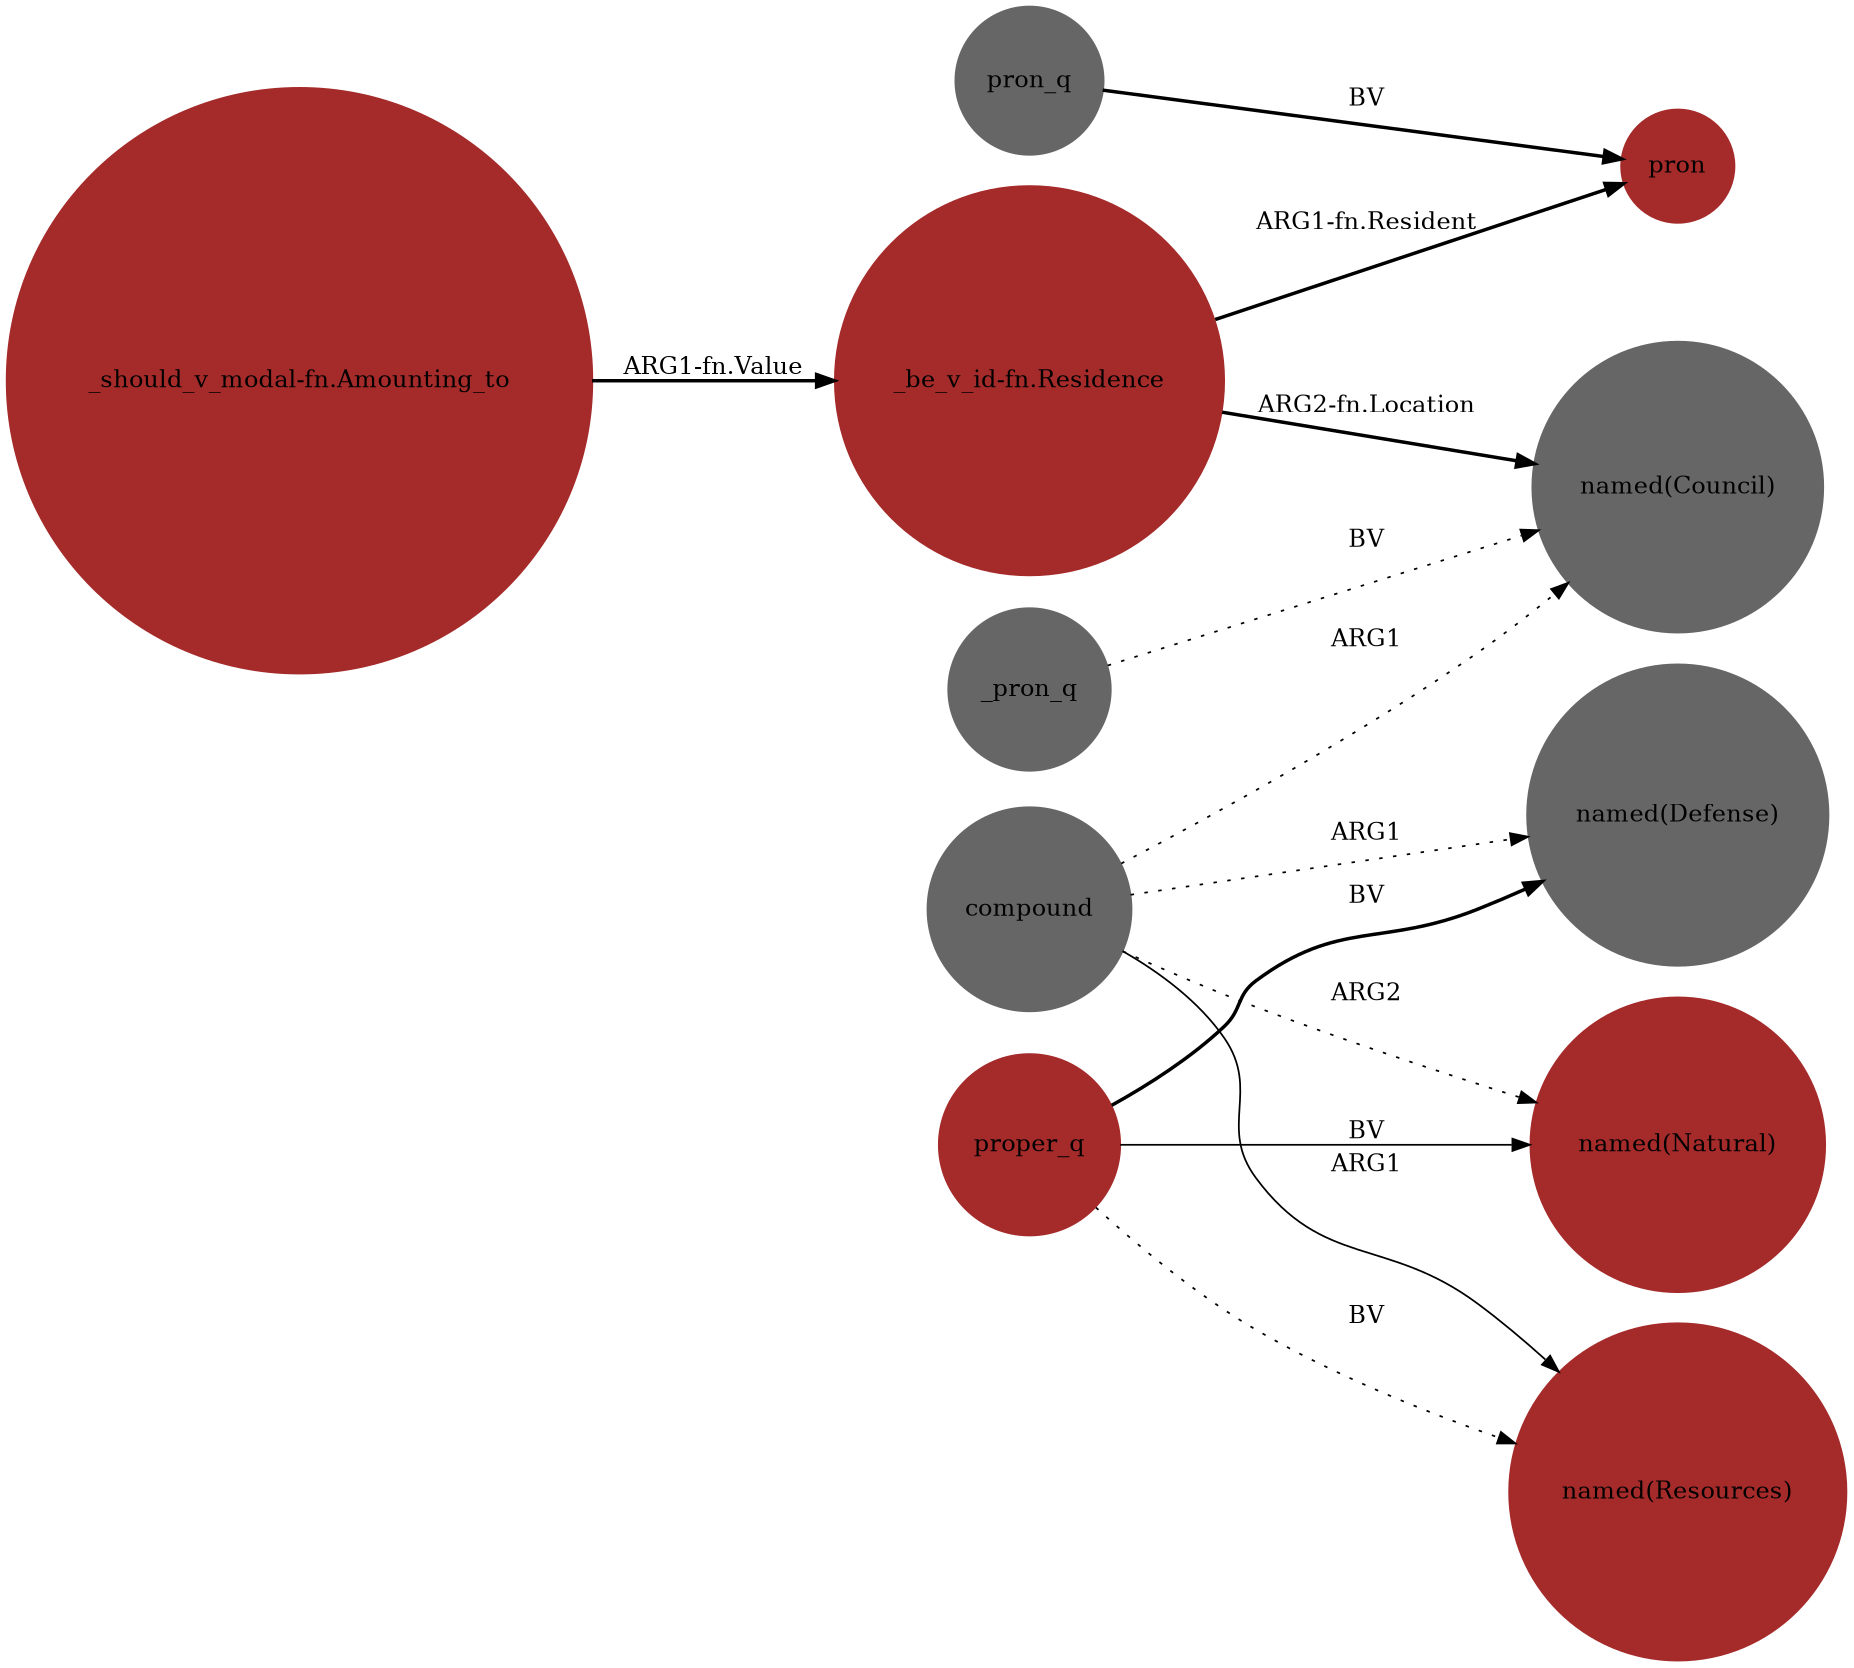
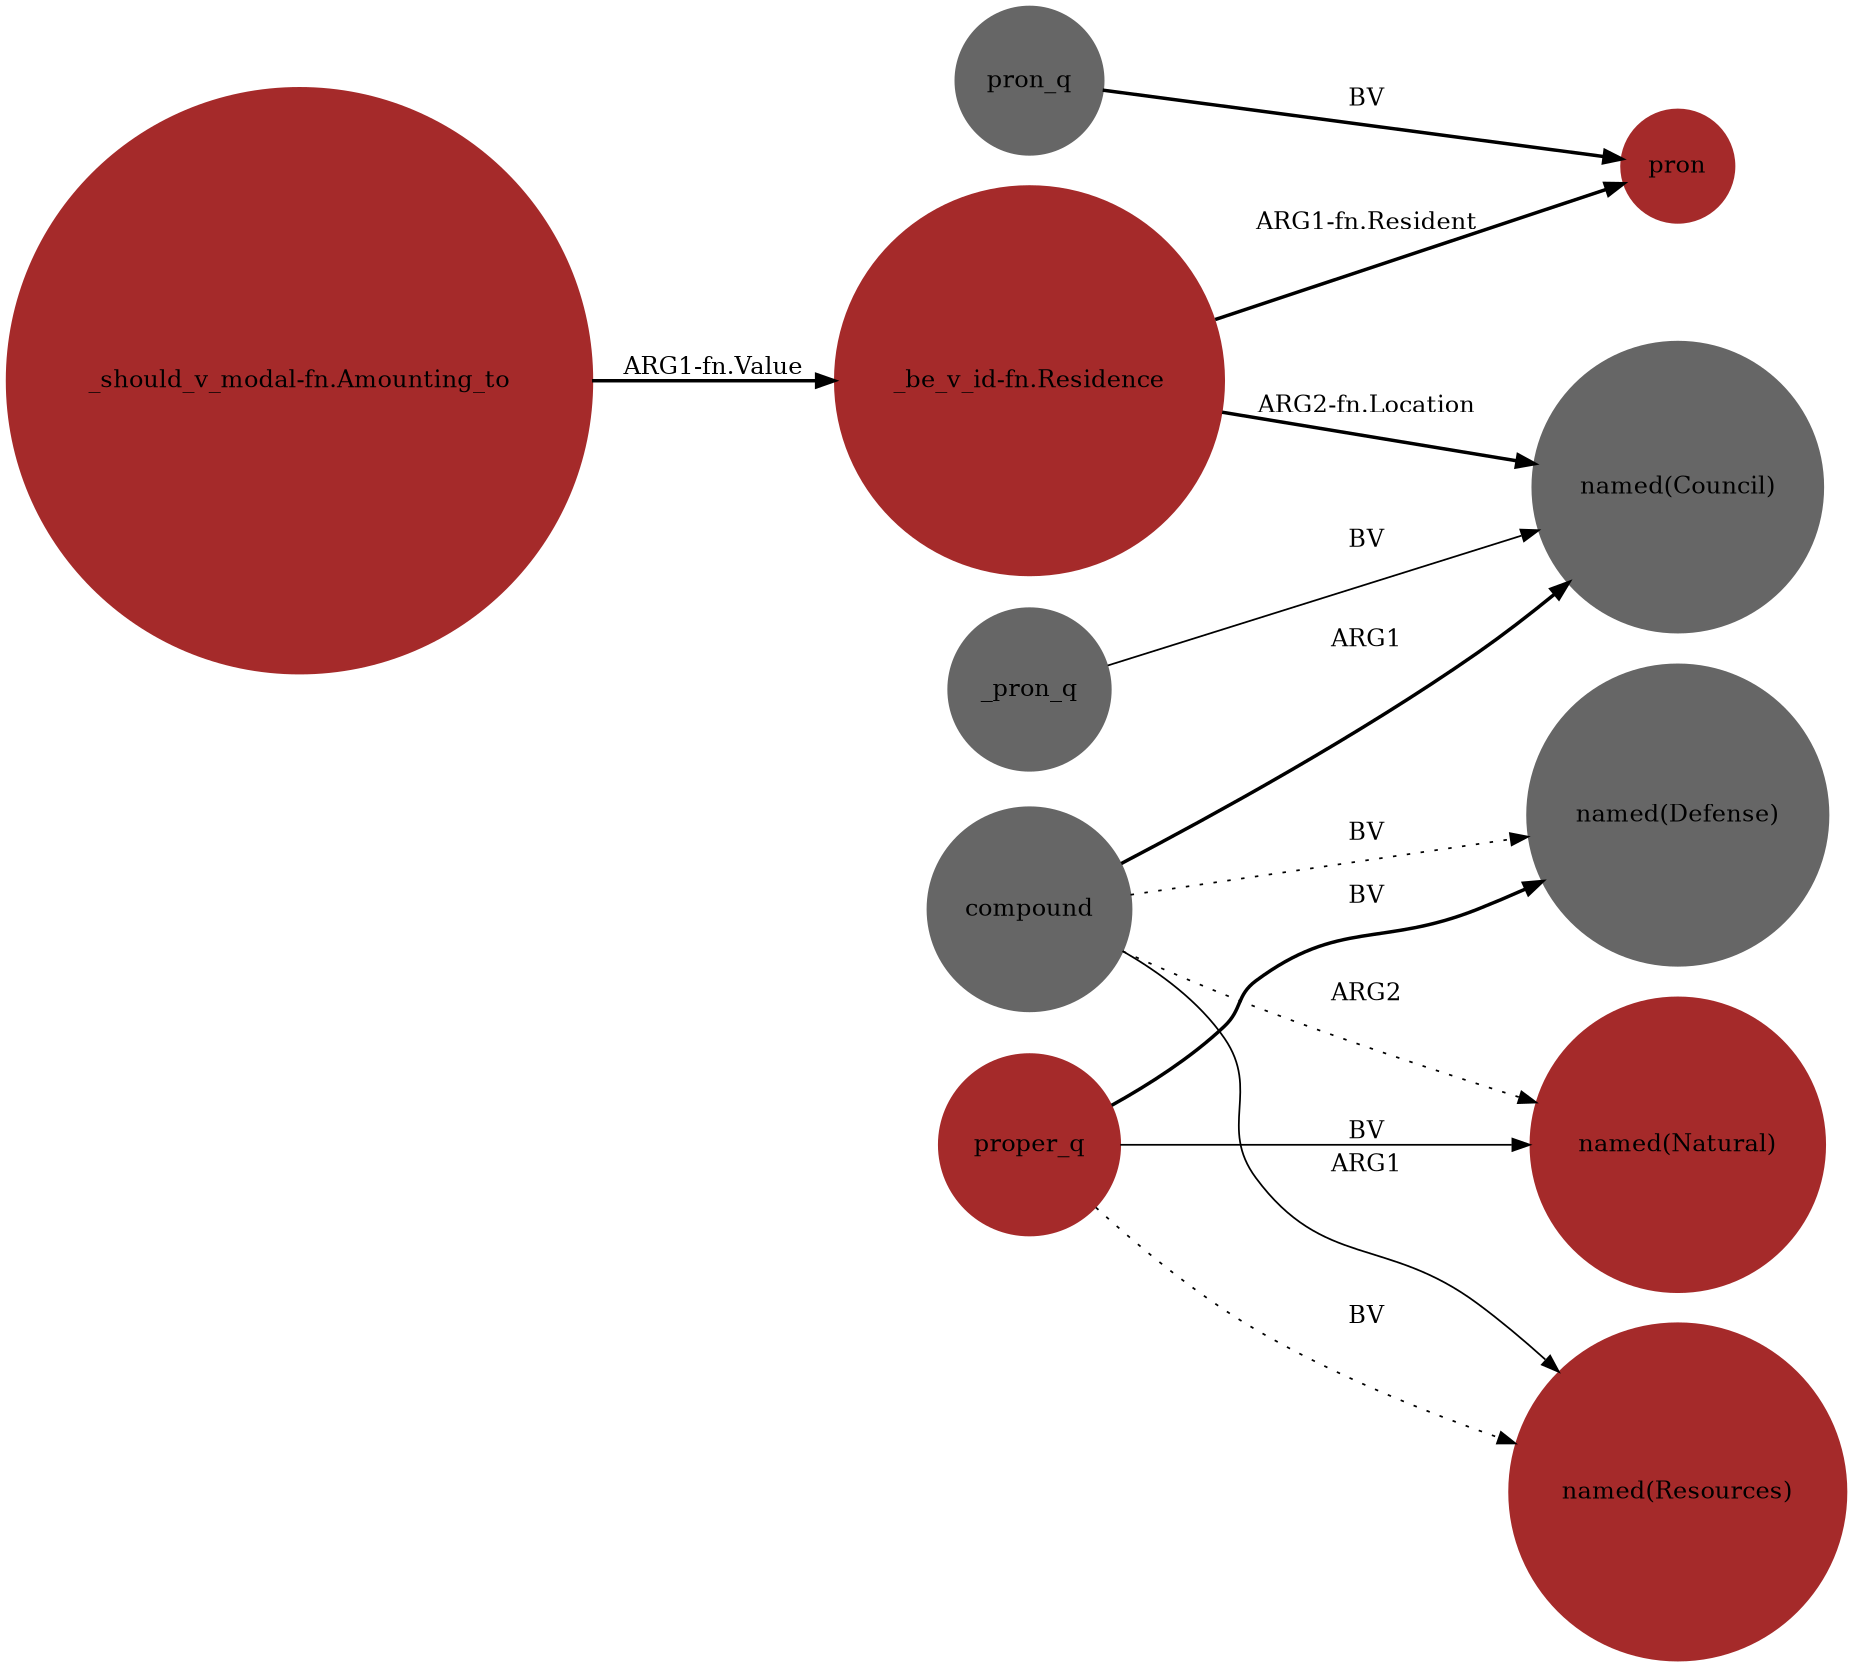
(1315, 601) -> (1315, 601)
(1344, 739) -> (1344, 739)
(1367, 833) -> (1367, 833)
